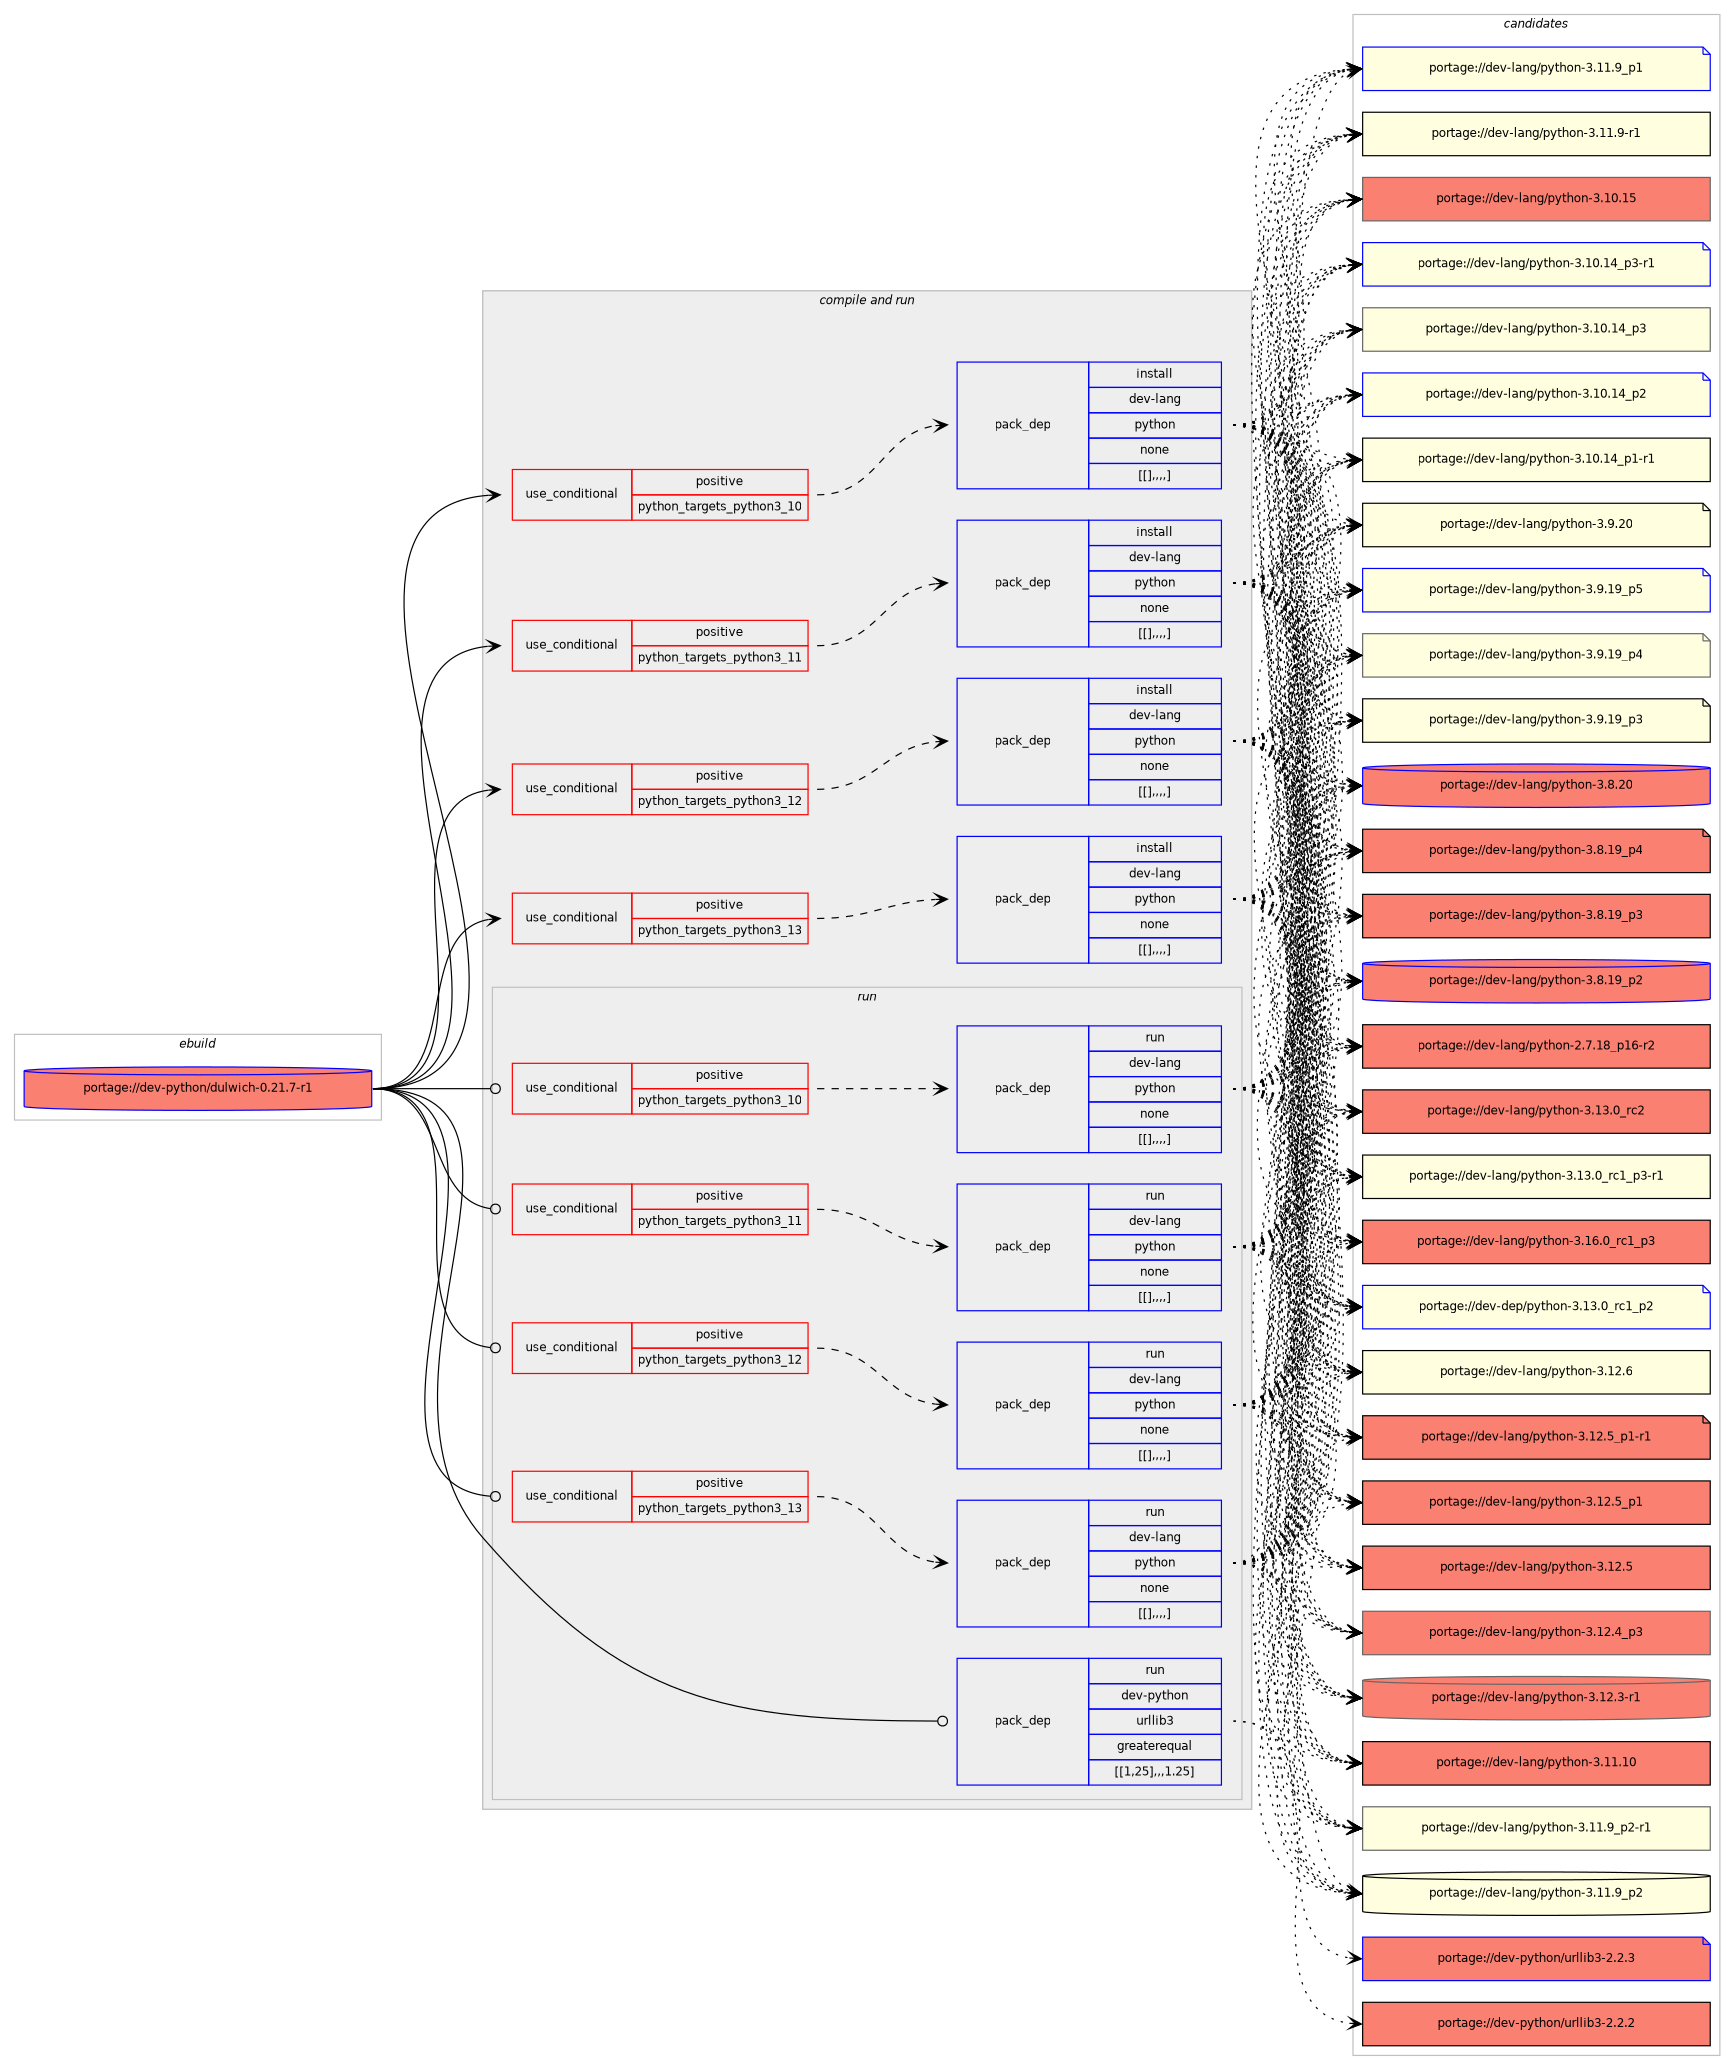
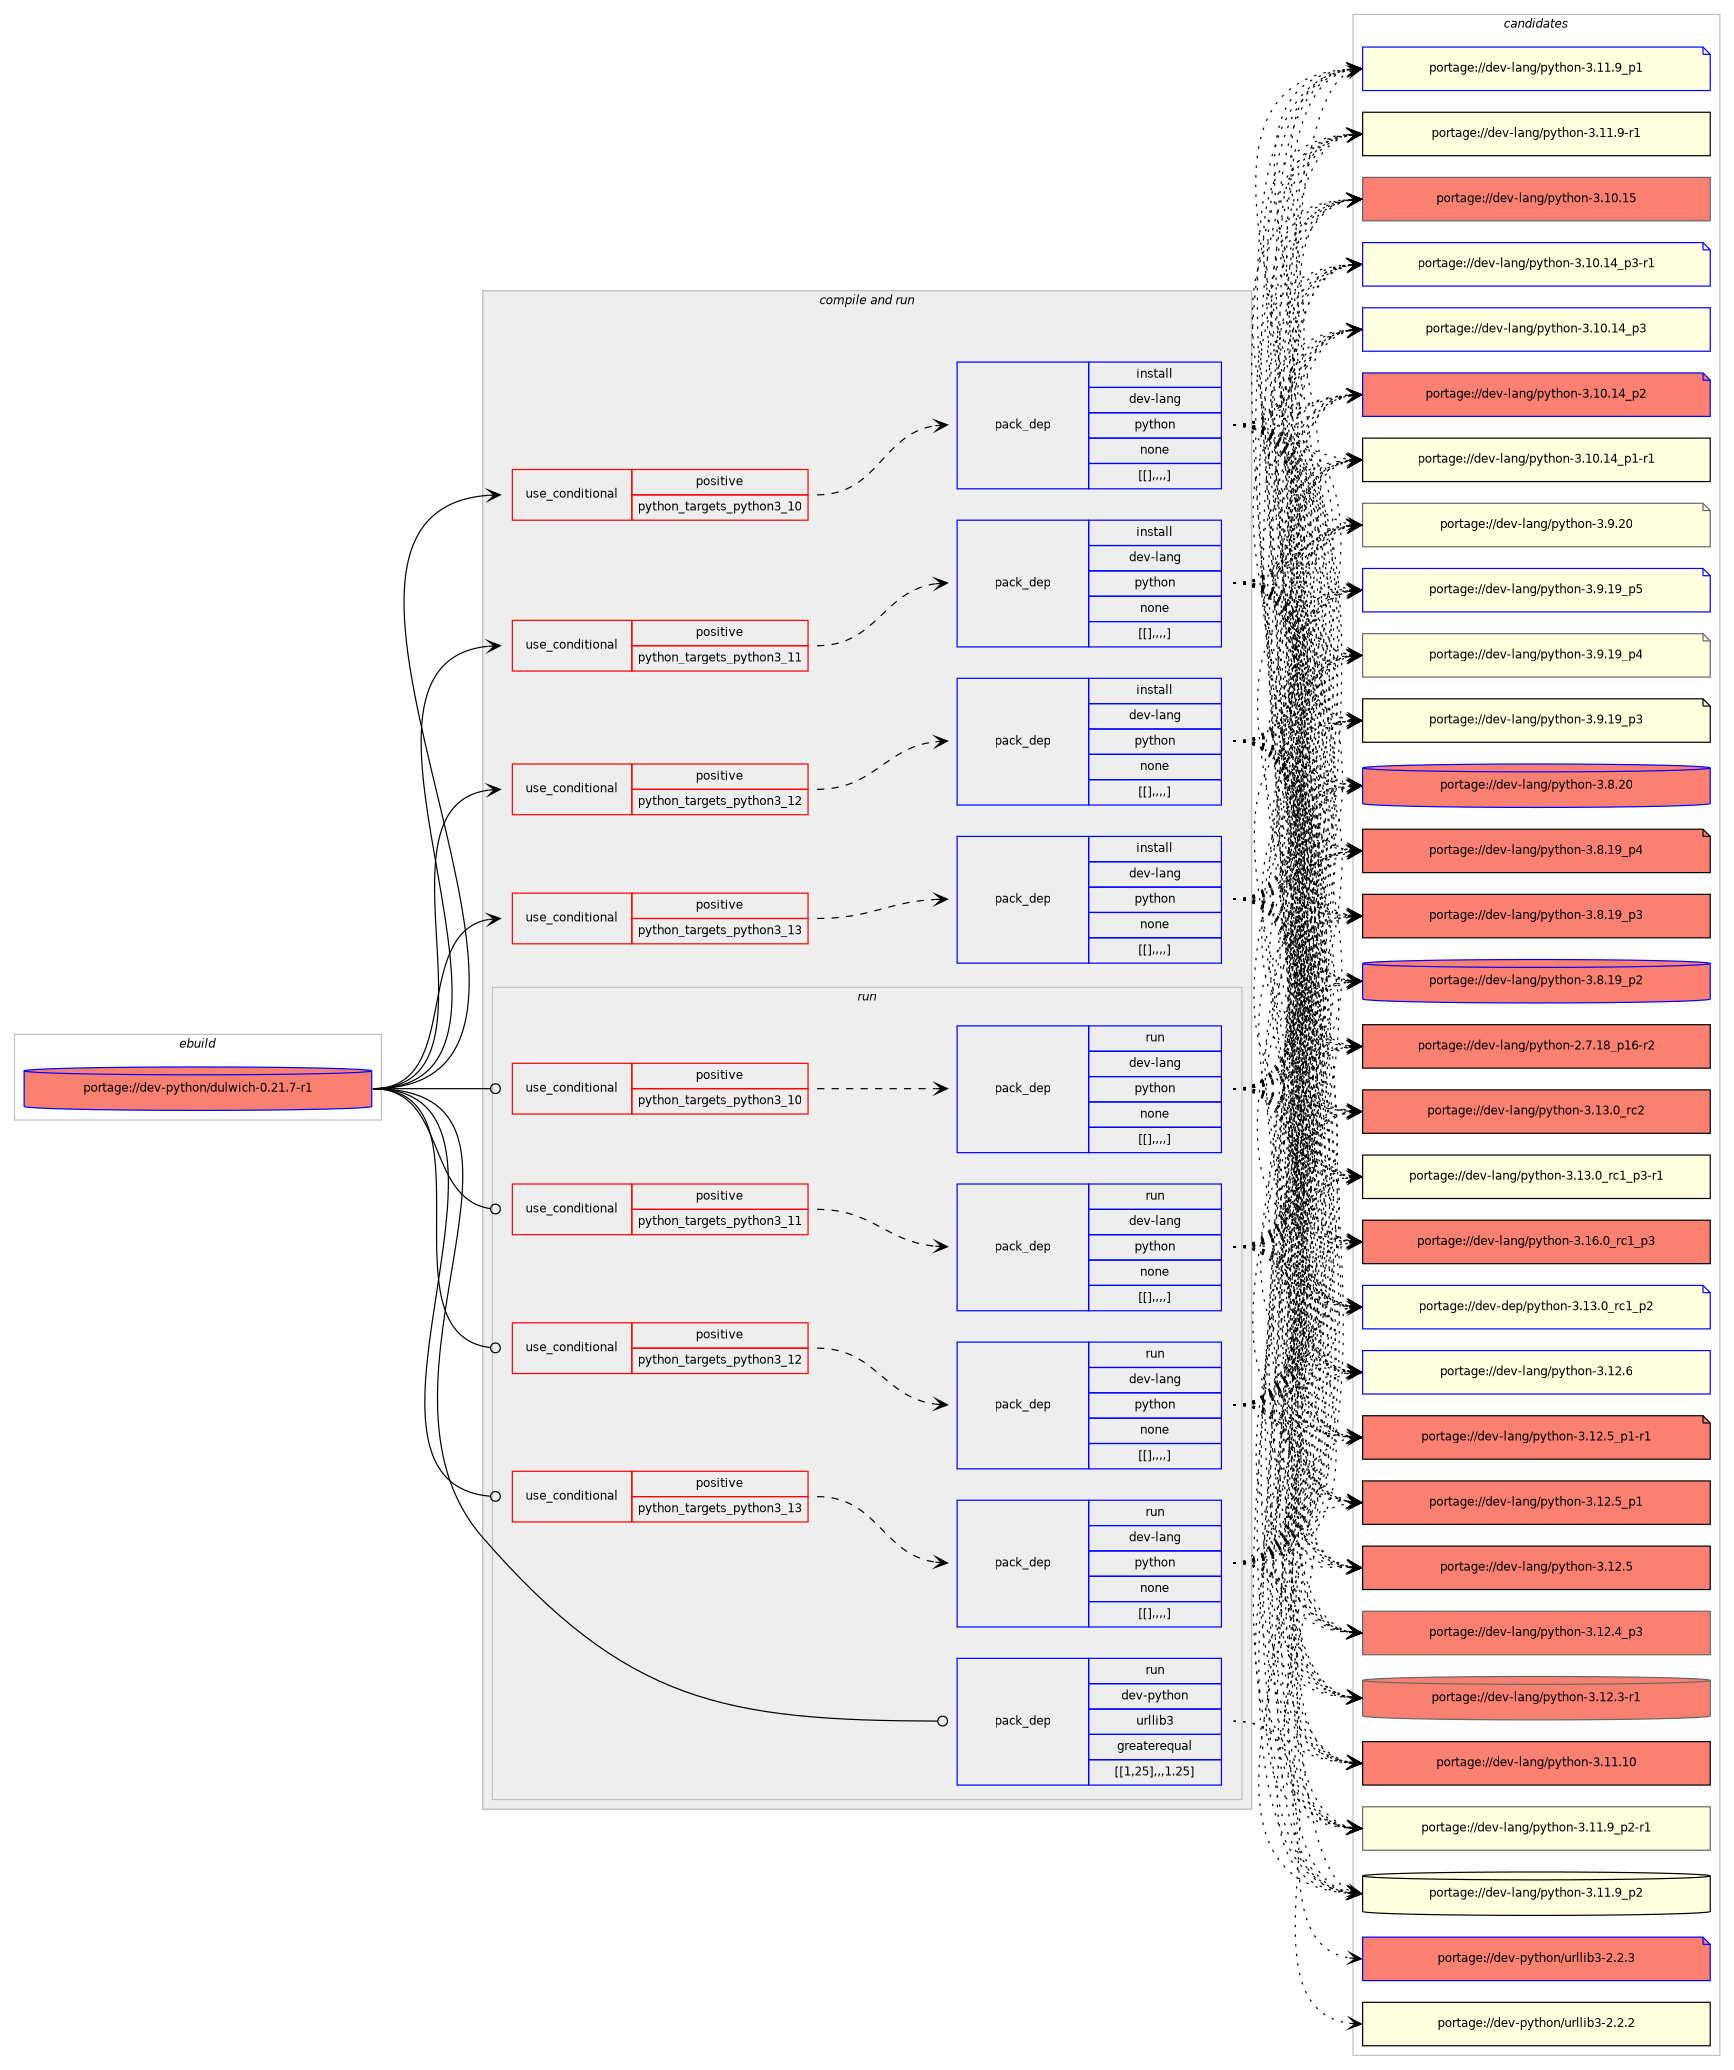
(1536, 329) -> (1536, 329)
(1536, 395) -> (1536, 395)
(1536, 525) -> (1536, 525)
(1536, 1372) -> (1536, 1372)
(1536, 2024) -> (1536, 2024)
